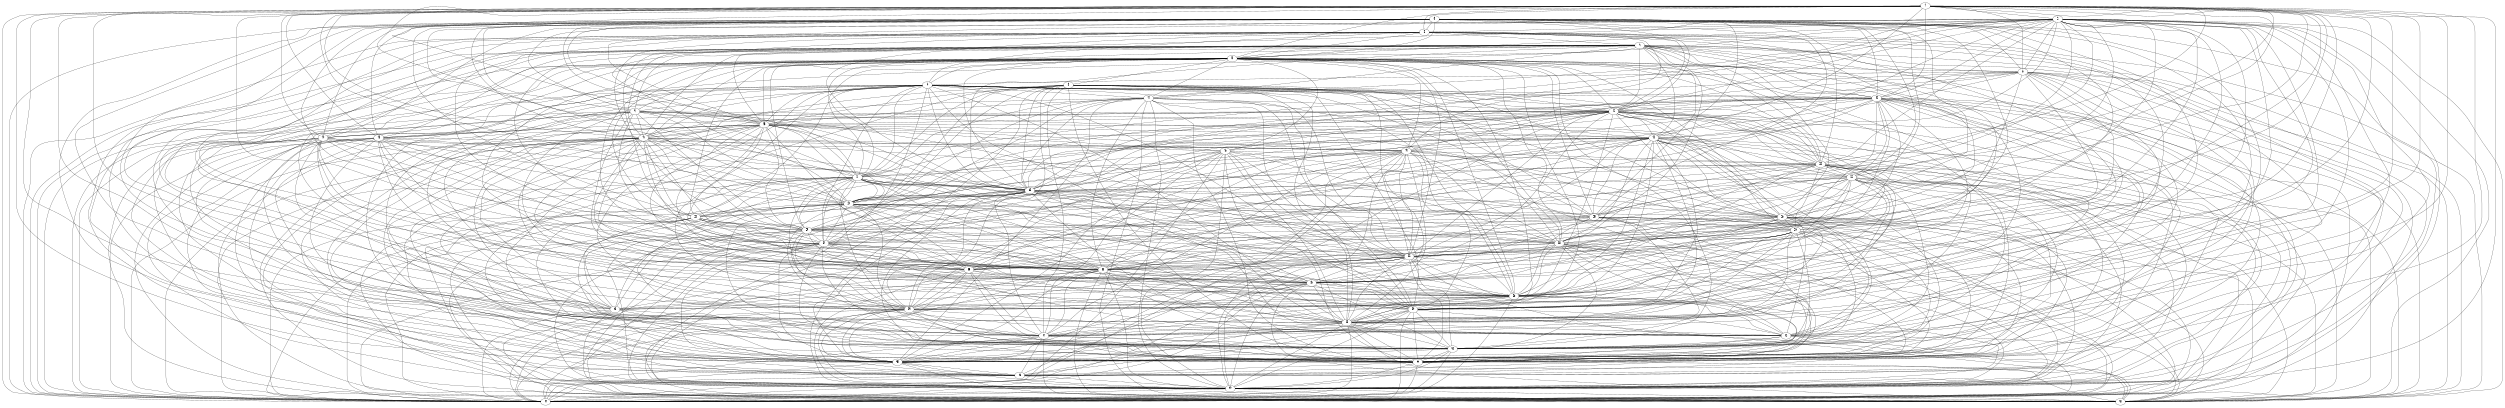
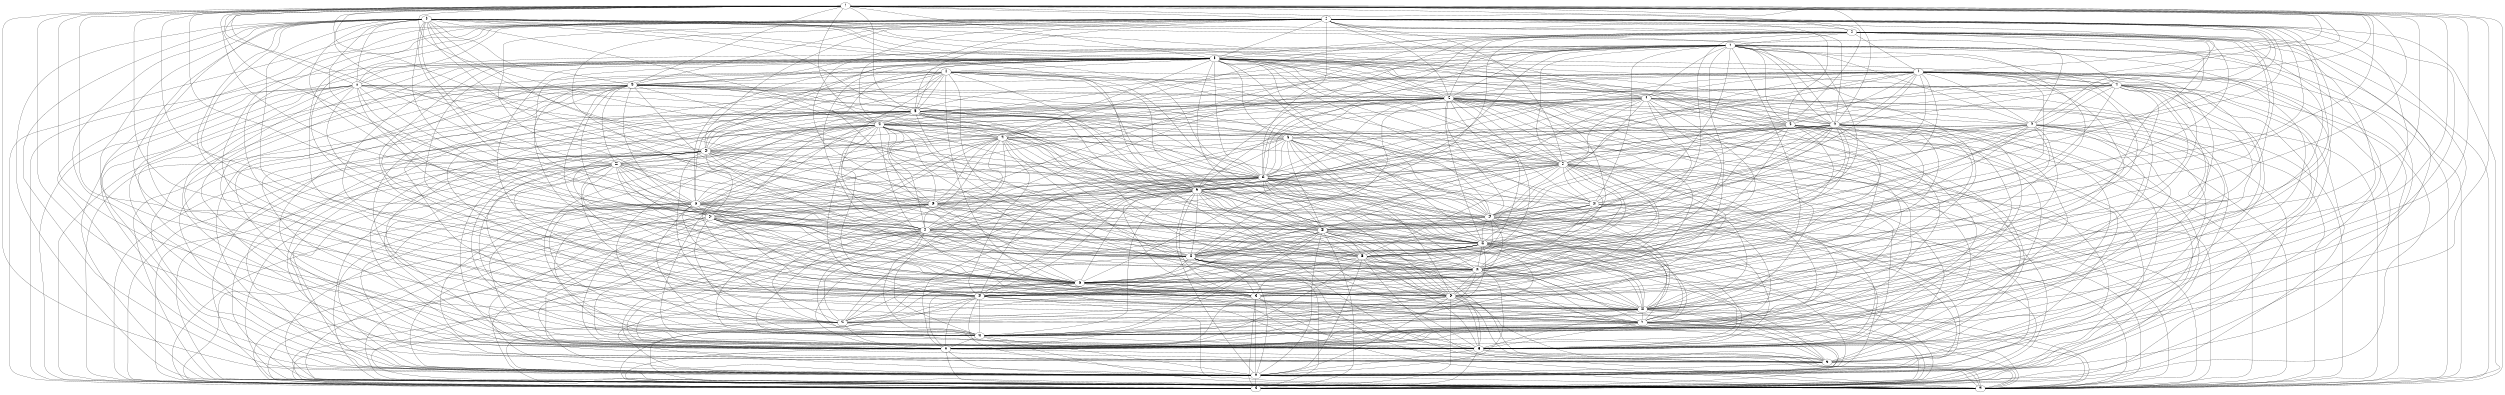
(1475, 76) -> (1792, 9)
(1477, 199) -> (926, 244)
(849, 204) -> (1197, 191)
(1065, 296) -> (2085, 251)
